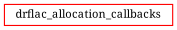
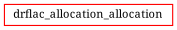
(89, 15) -> (89, 15)
